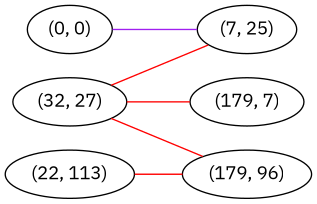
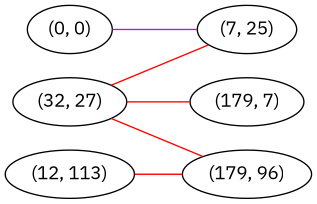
(70, 174) -> (70, 174)
